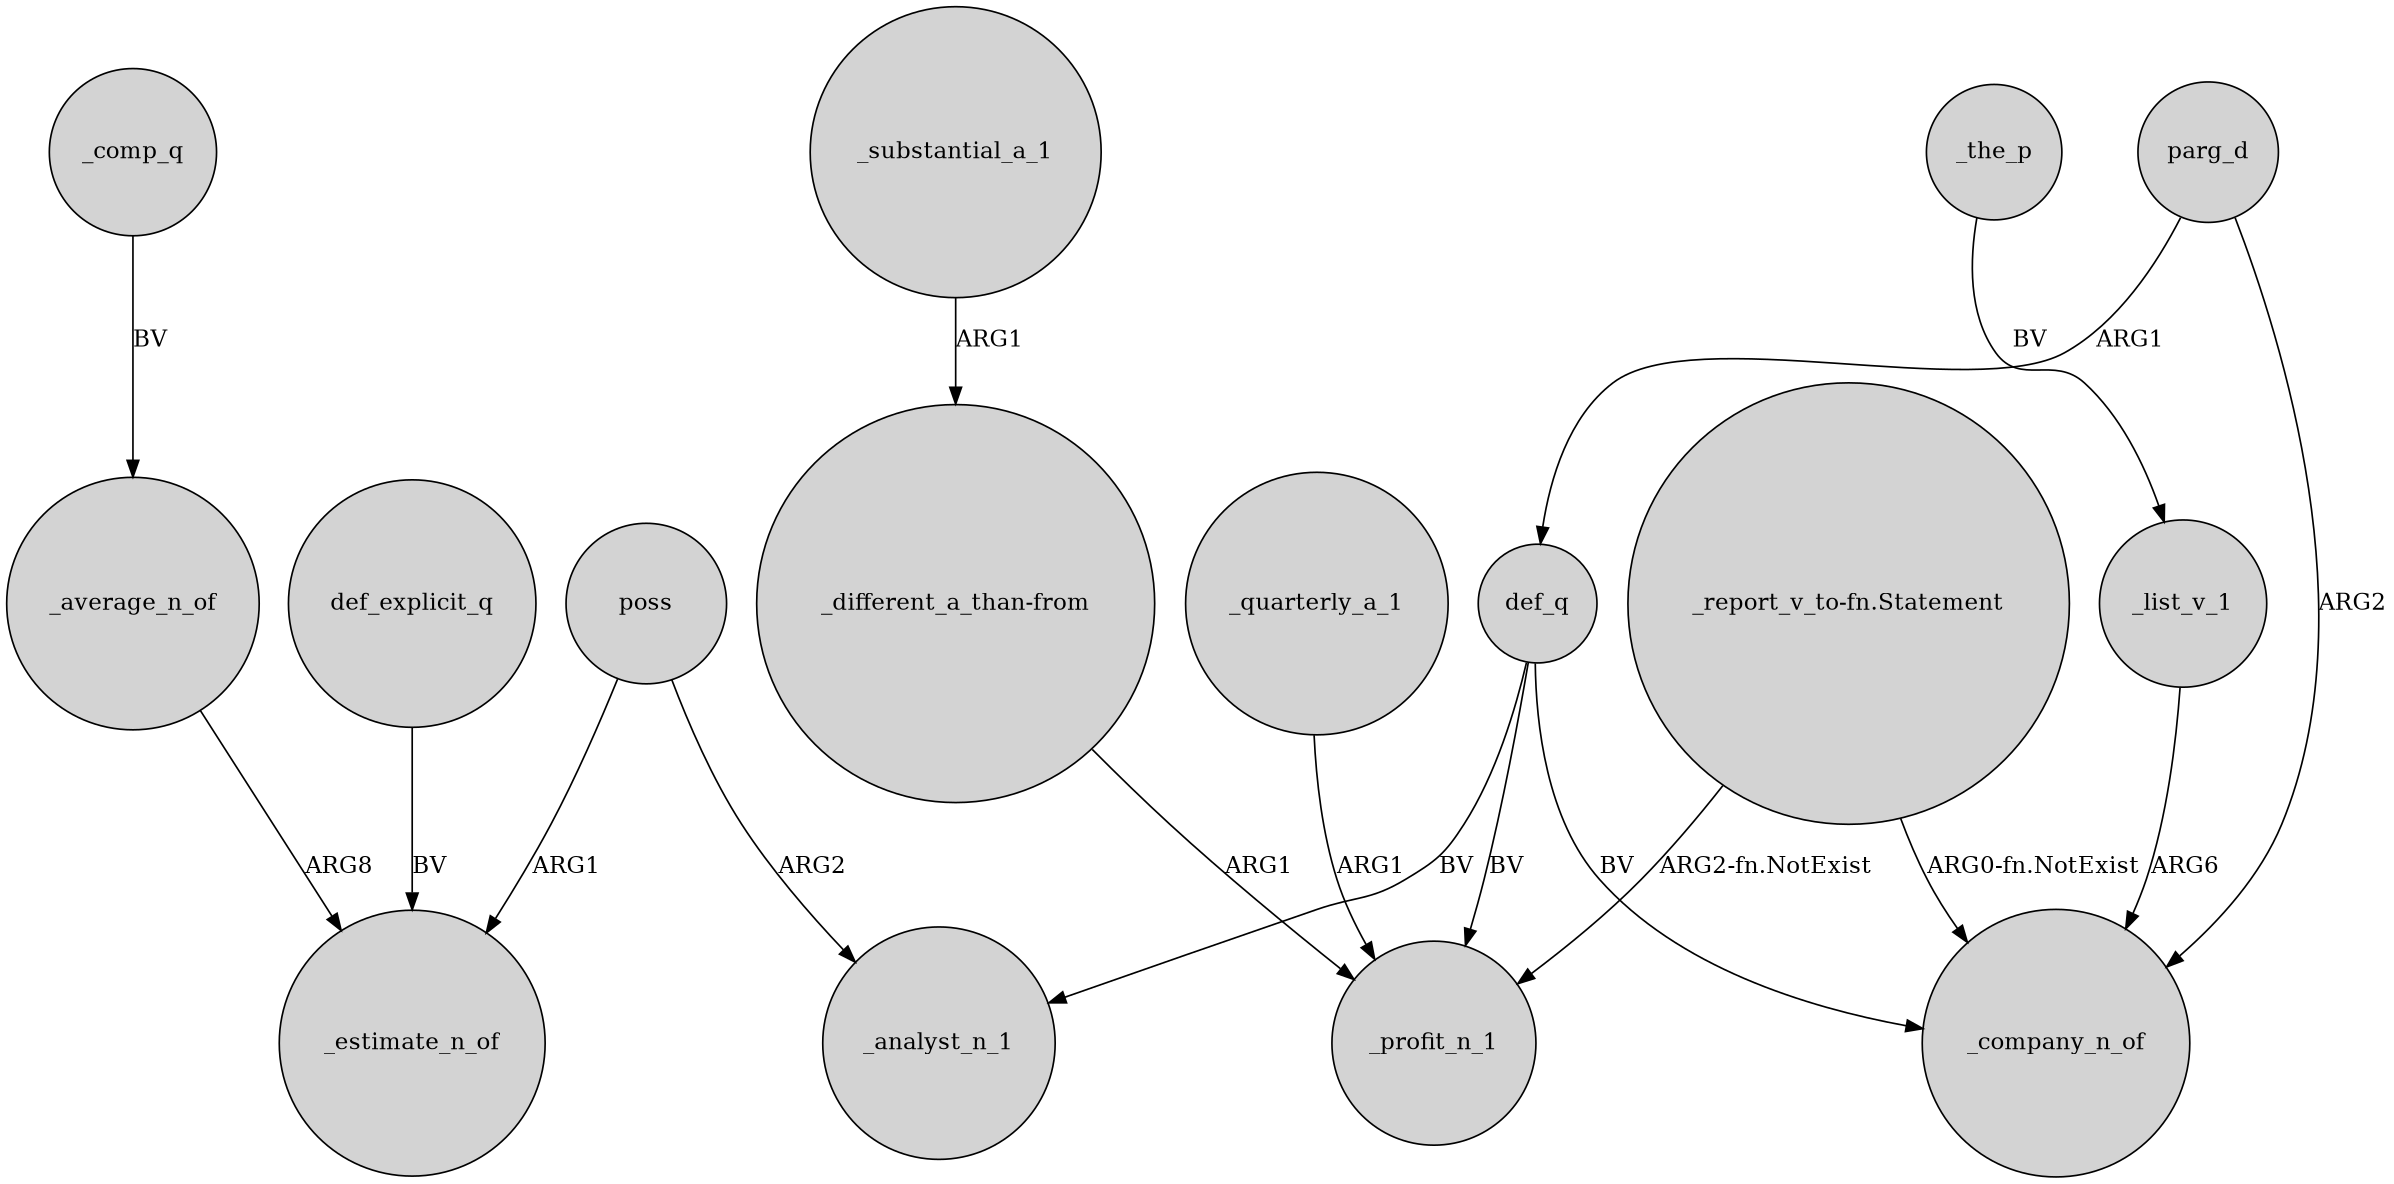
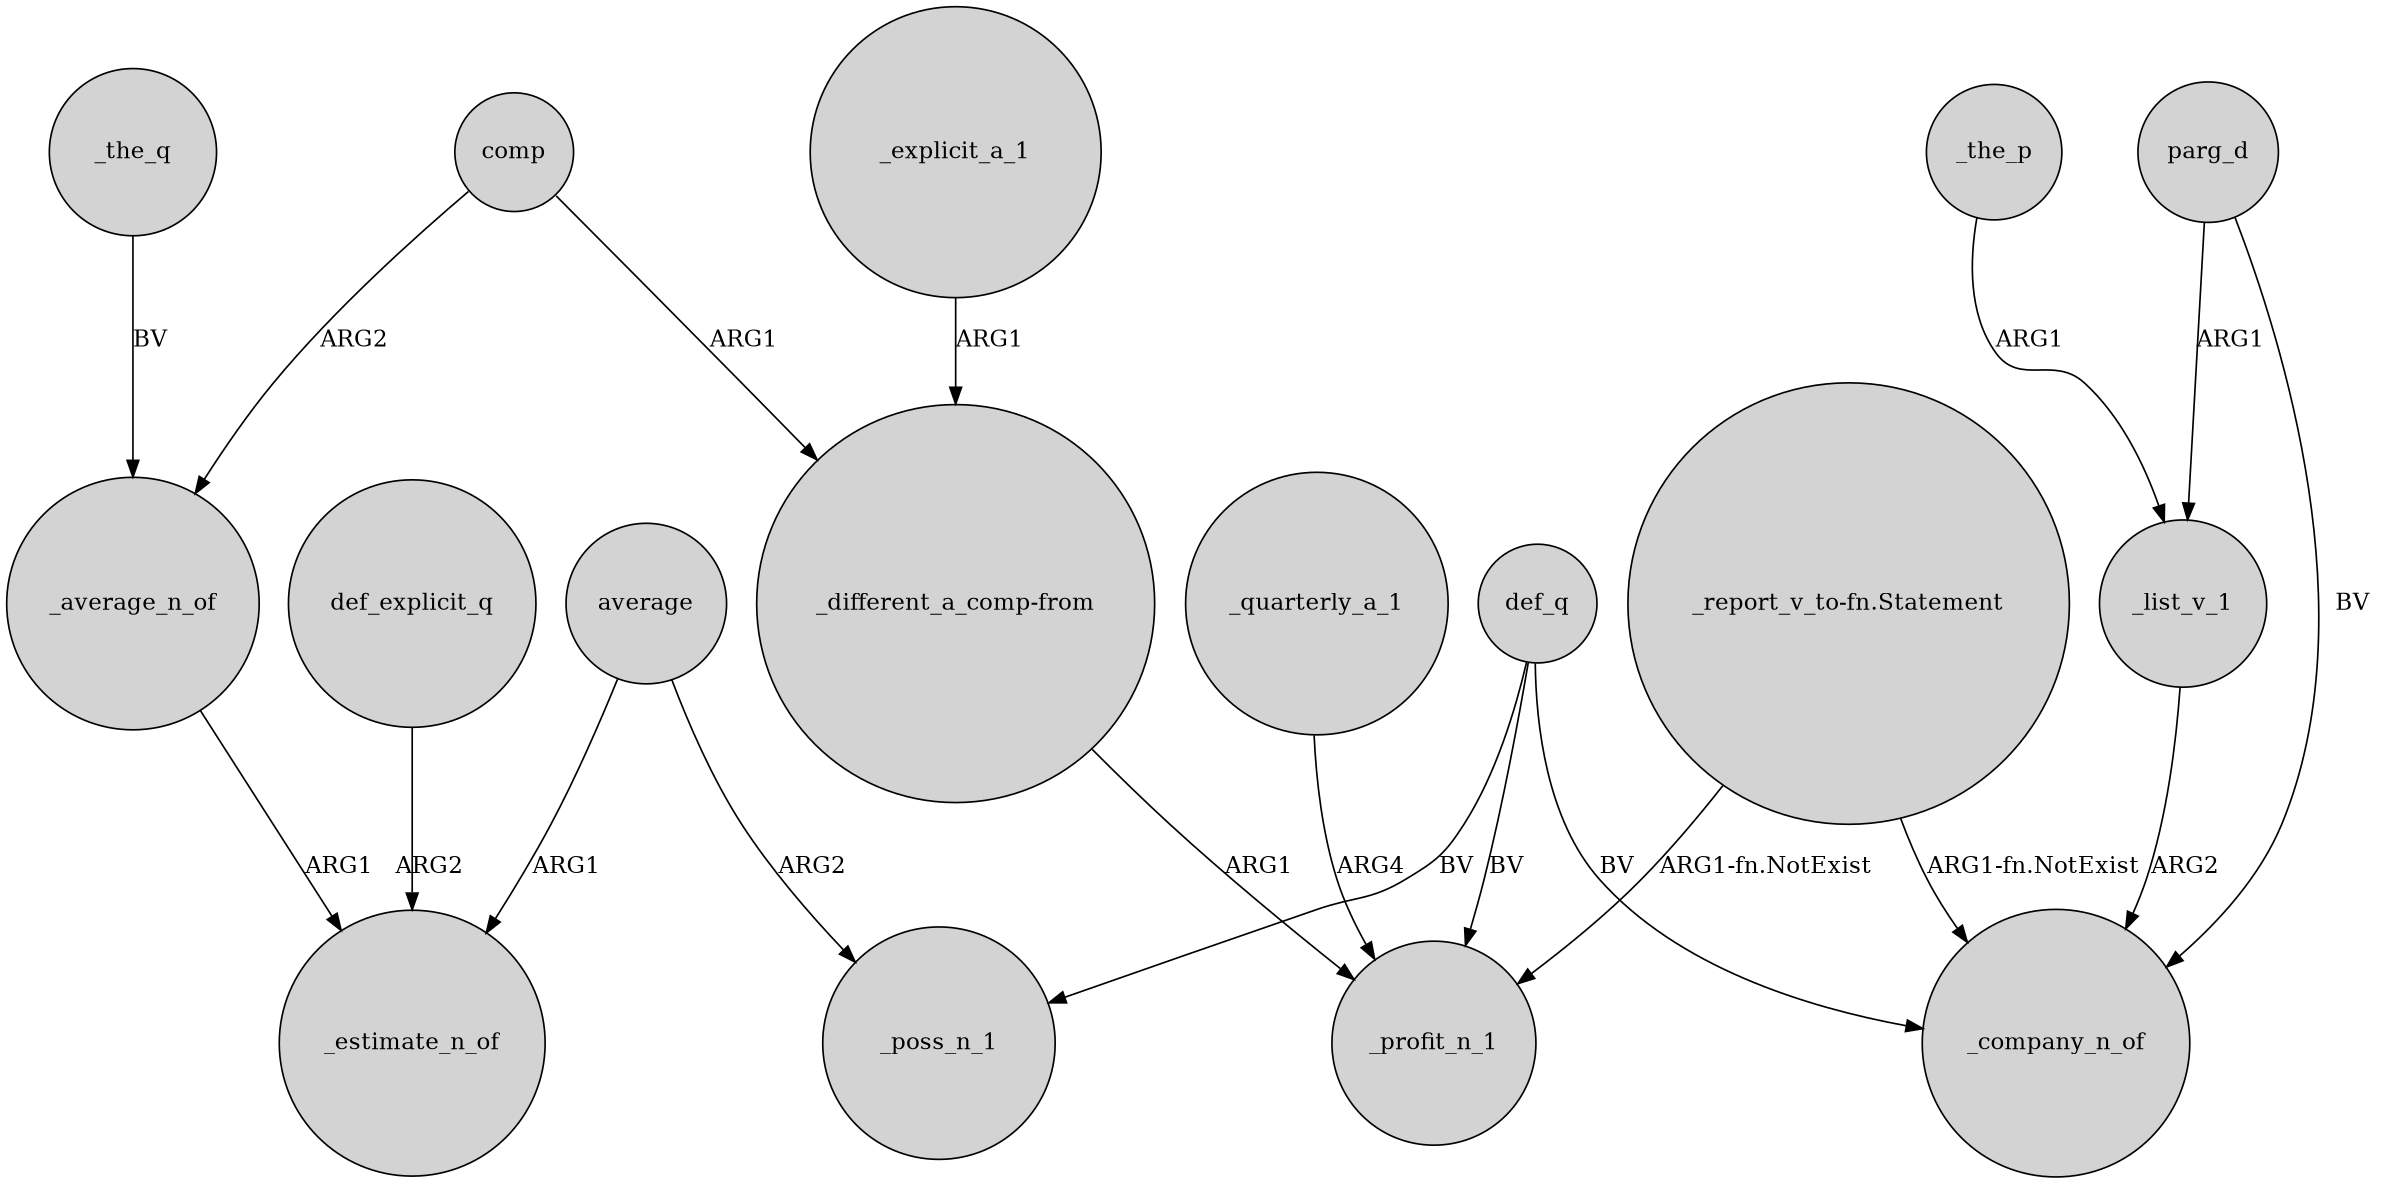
(133, 152) -> (133, 152)
none -> (514, 152)
(956, 152) -> (956, 152)
(2030, 340) -> (2030, 340)
(1846, 364) -> (2197, 363)
(646, 604) -> (646, 604)
(956, 604) -> (956, 604)
(2353, 604) -> (2353, 604)
(339, 867) -> (339, 867)
(430, 867) -> (430, 867)
(1371, 867) -> (1371, 867)
(1766, 867) -> (1766, 867)
(2033, 867) -> (2033, 867)
(2186, 867) -> (2186, 867)
(939, 1043) -> (939, 1043)
